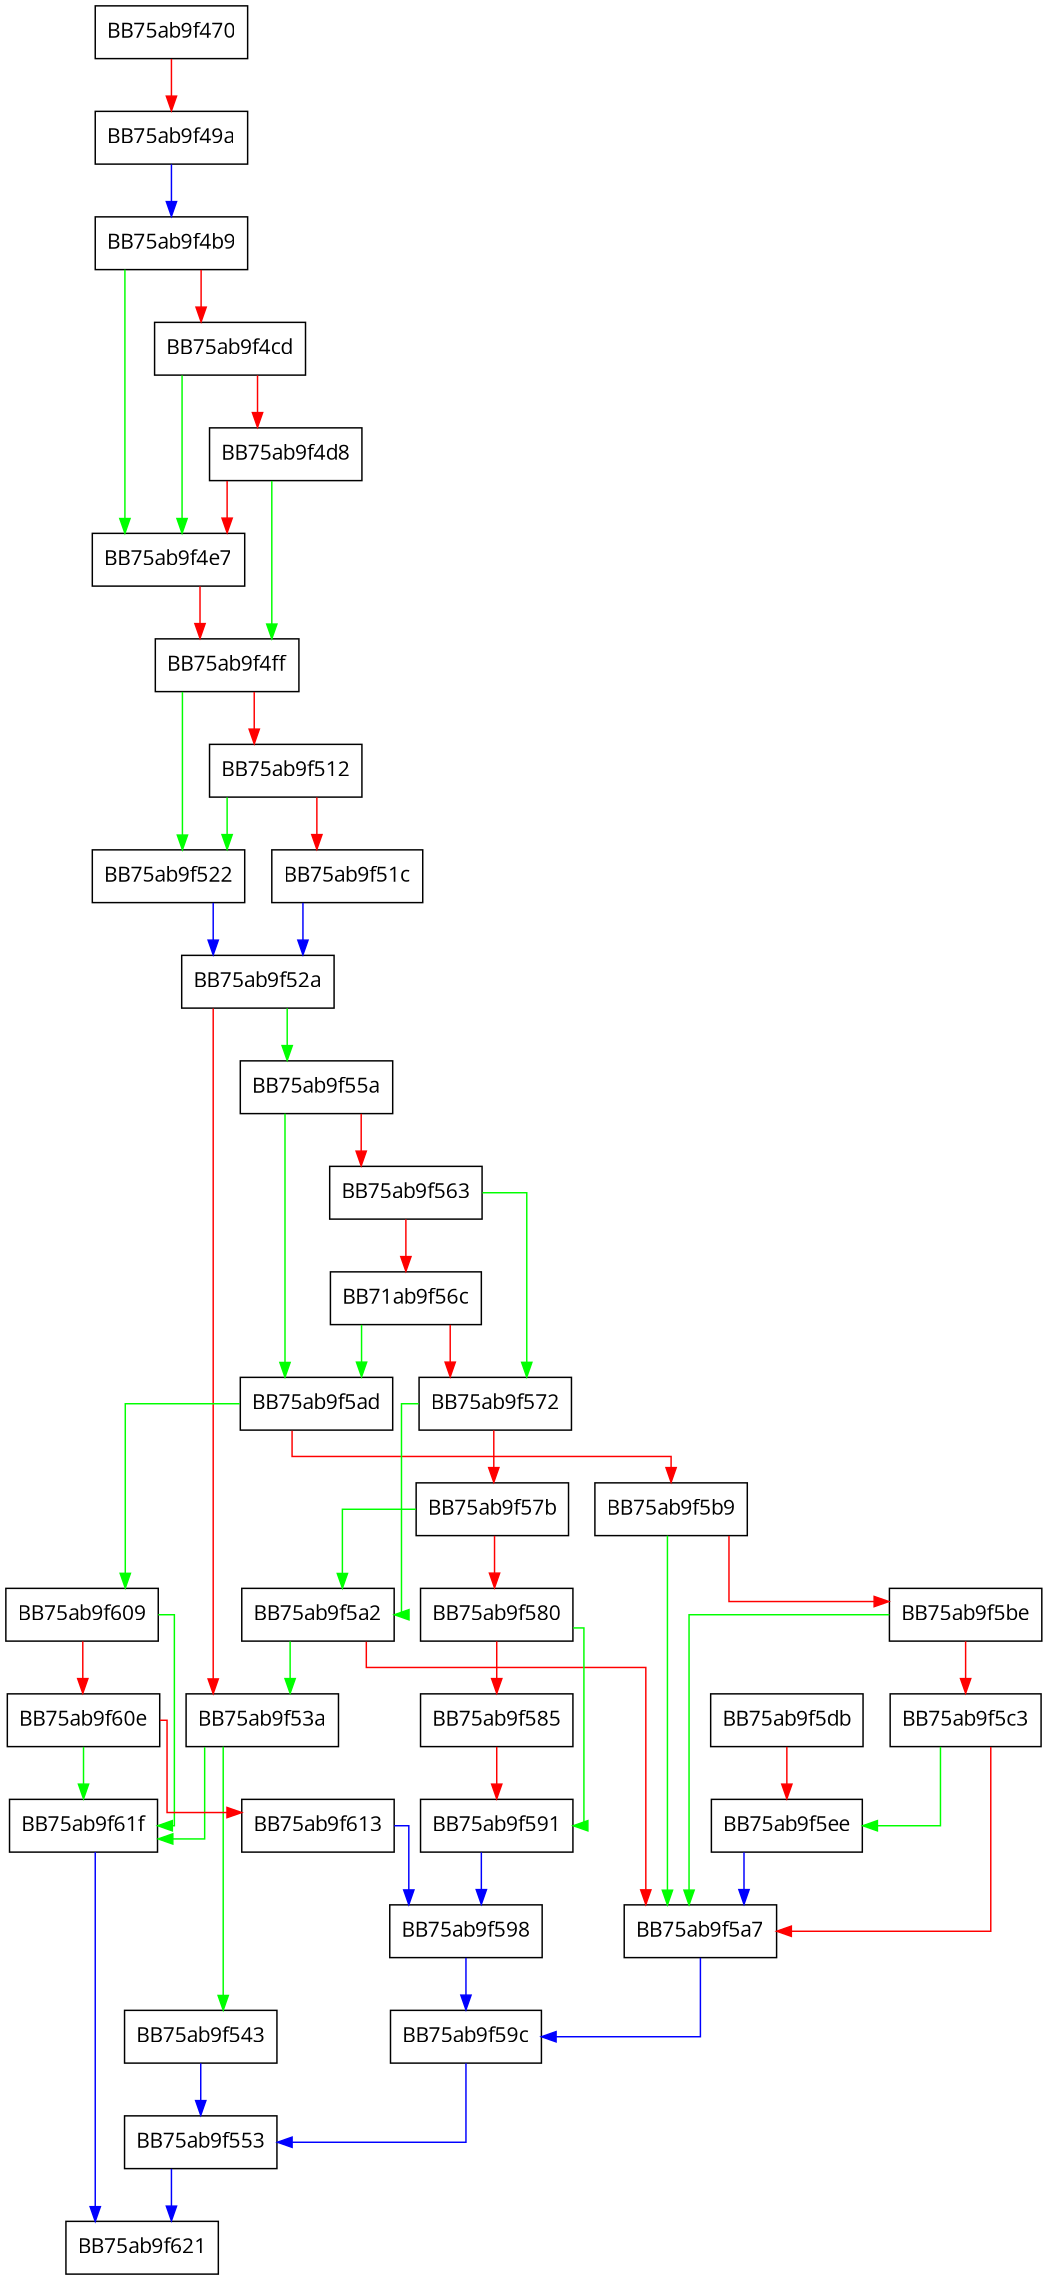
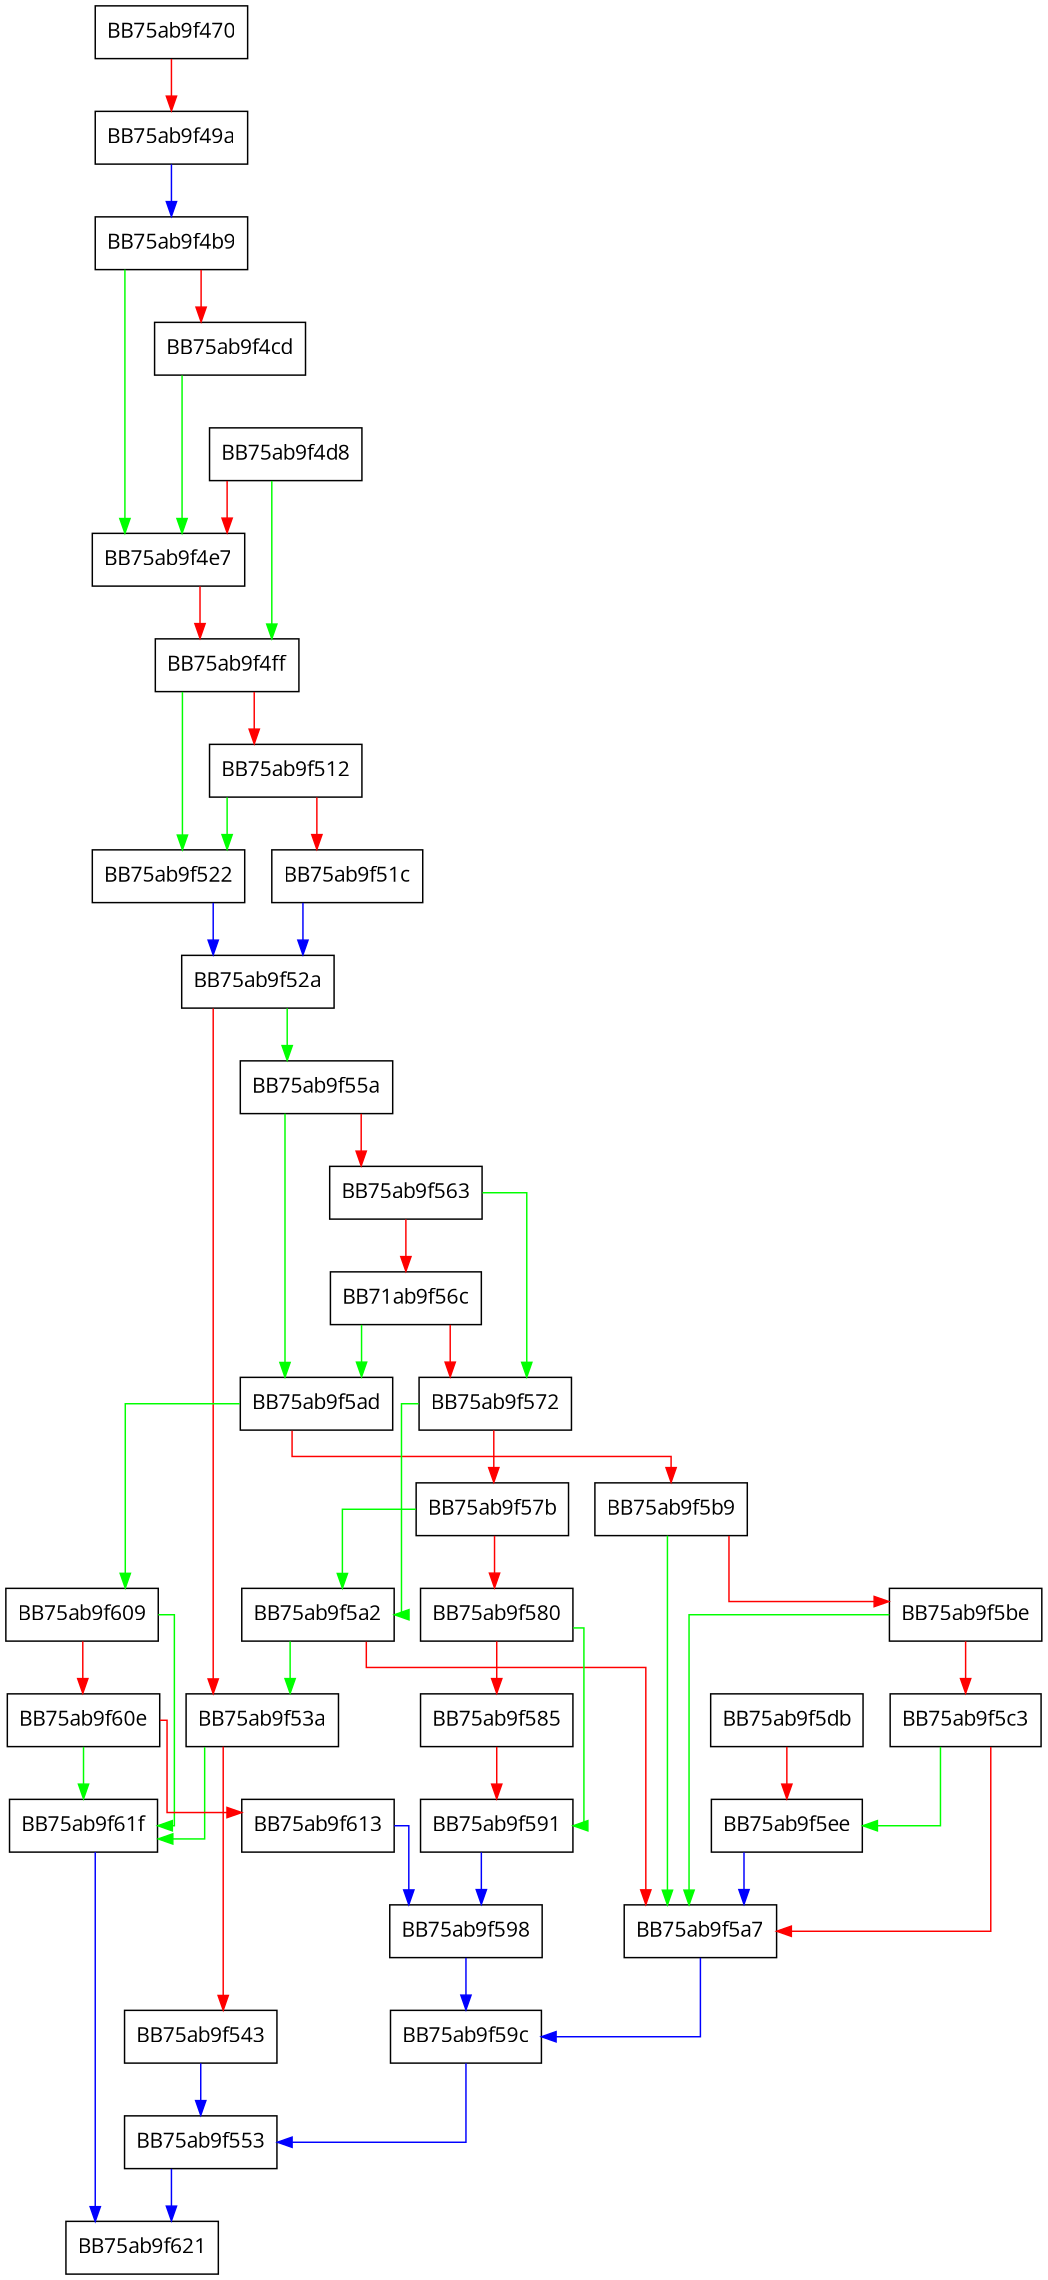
(258, 394) -> none
(223, 1871) -> (223, 1871)
